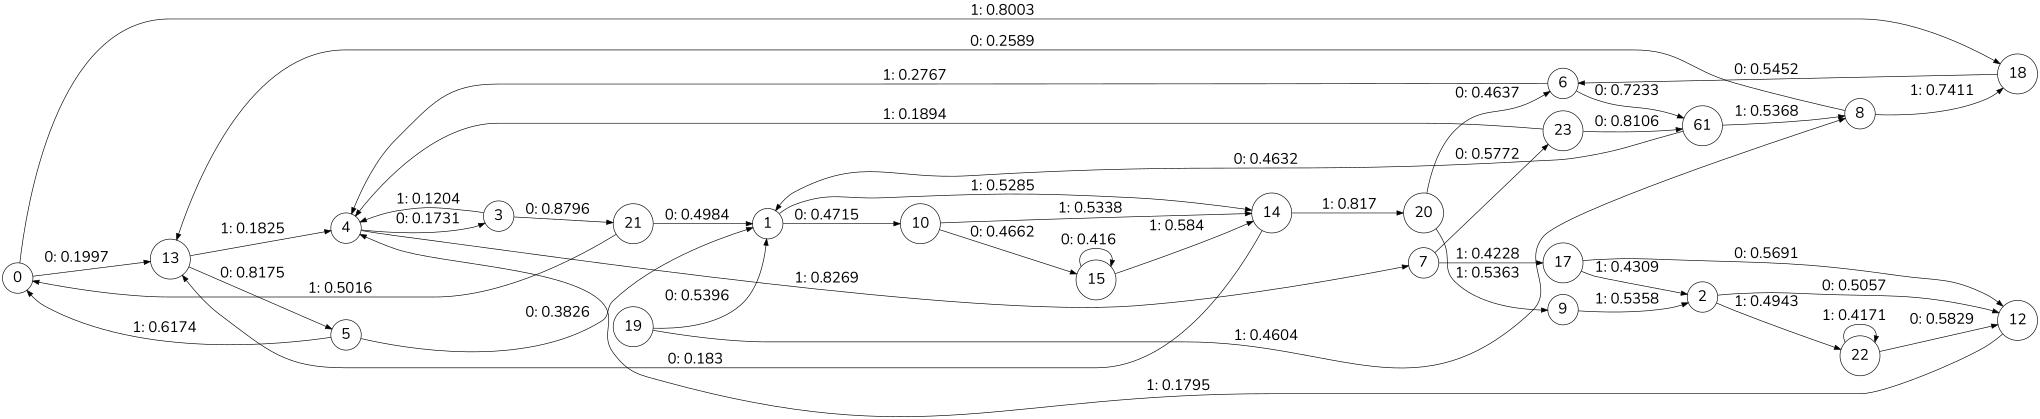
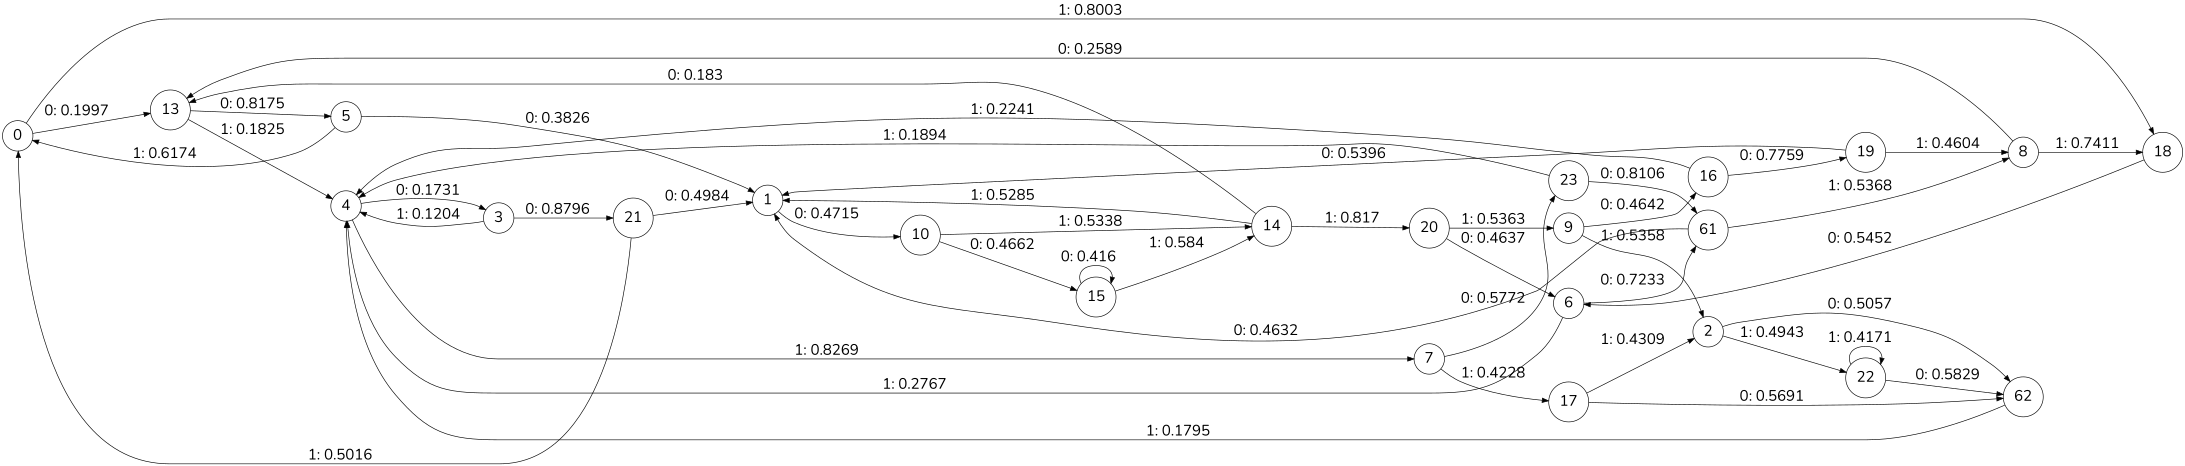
none -> (1708, 177)
(1011, 194) -> (1021, 205)
(2018, 320) -> (2023, 397)
